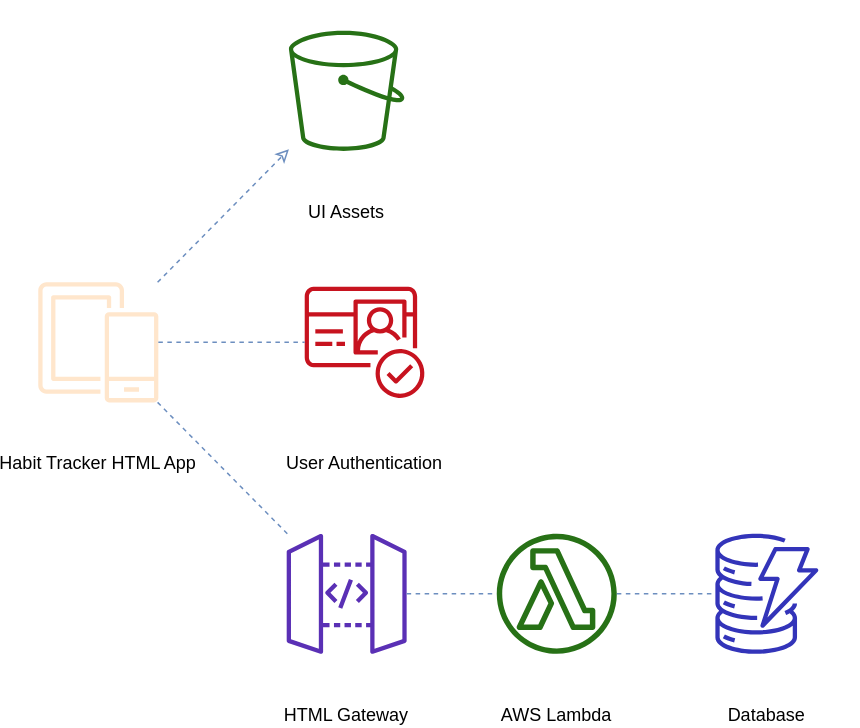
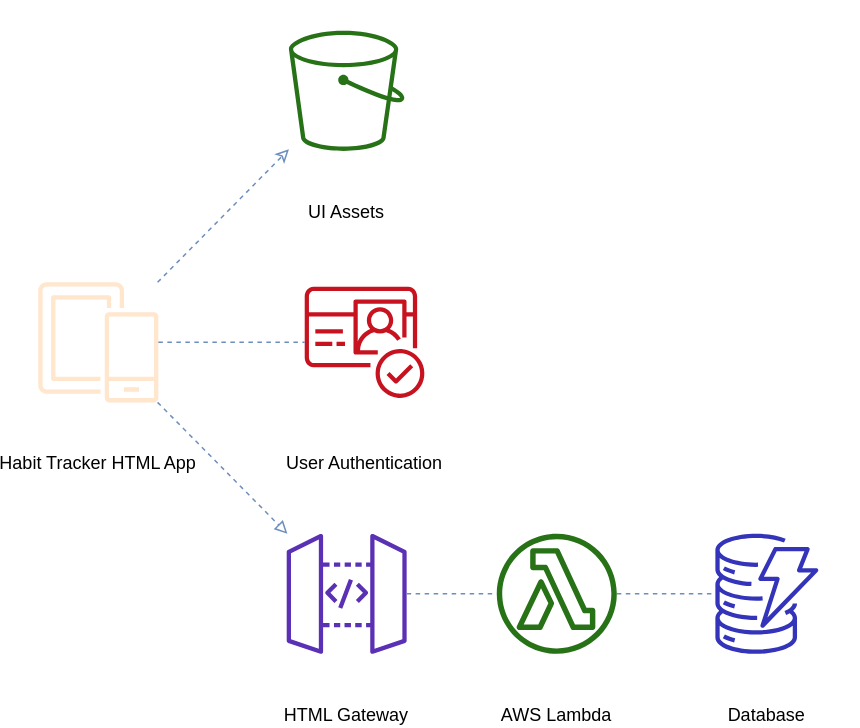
(281, 527) -> (277, 523)
